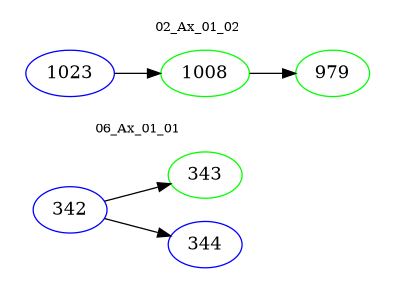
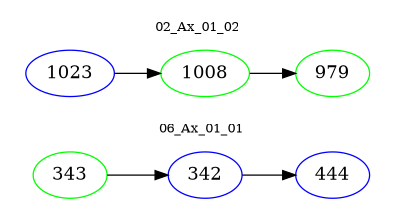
(131, 194) -> (131, 175)
(205, 245) -> (333, 175)
